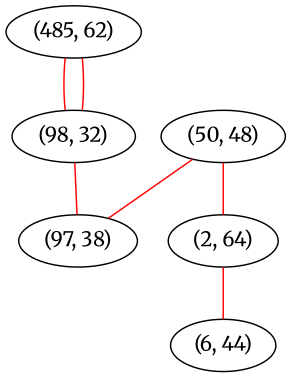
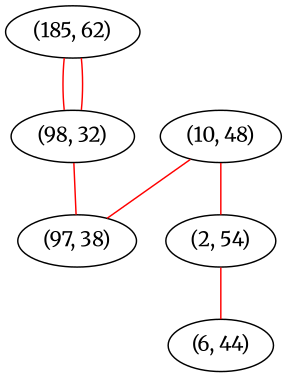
(74, 32) -> (73, 32)
(223, 136) -> (221, 136)
(223, 241) -> (221, 241)
